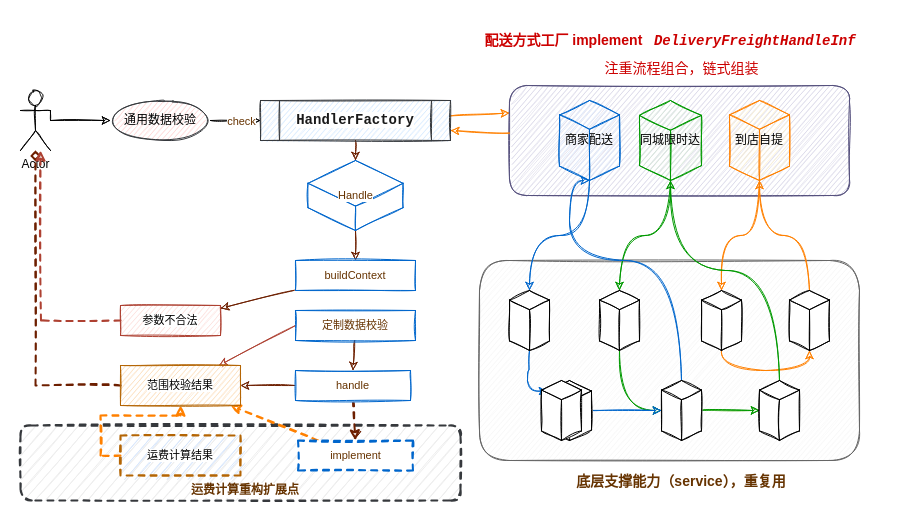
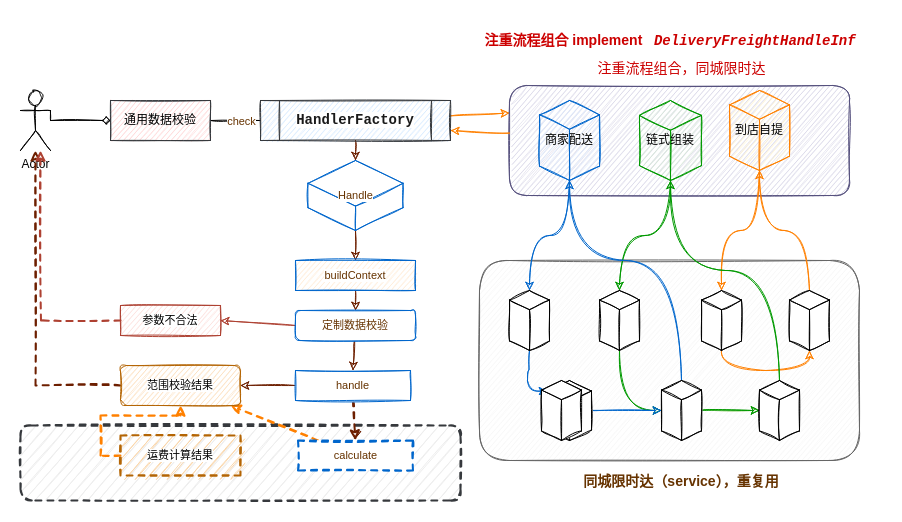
(671, 41) -> (671, 41)
(682, 69) -> (682, 69)
(102, 121) -> (101, 121)
(161, 121) -> (161, 121)
(254, 121) -> (257, 121)
(590, 141) -> (570, 141)
(671, 141) -> (671, 141)
(760, 141) -> (760, 131)
(36, 162) -> (36, 161)
(356, 276) -> (356, 276)
(260, 299) -> (356, 298)
(356, 326) -> (356, 326)
(259, 344) -> (260, 323)
(181, 386) -> (181, 386)
(181, 456) -> (181, 456)
(356, 456) -> (356, 456)
(682, 482) -> (682, 482)
(246, 491) -> none
